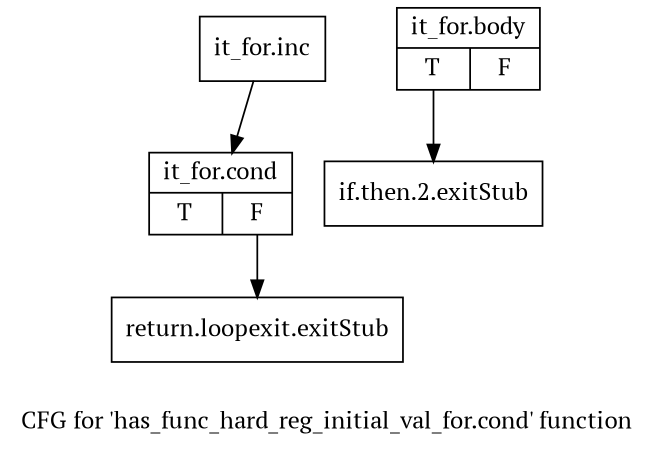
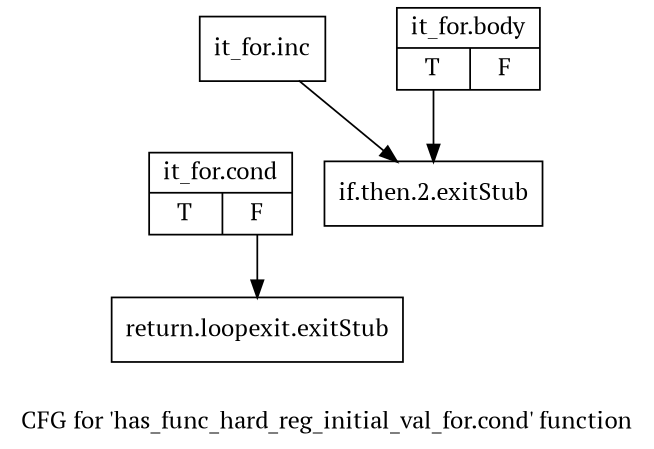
(245, 109) -> (341, 116)
